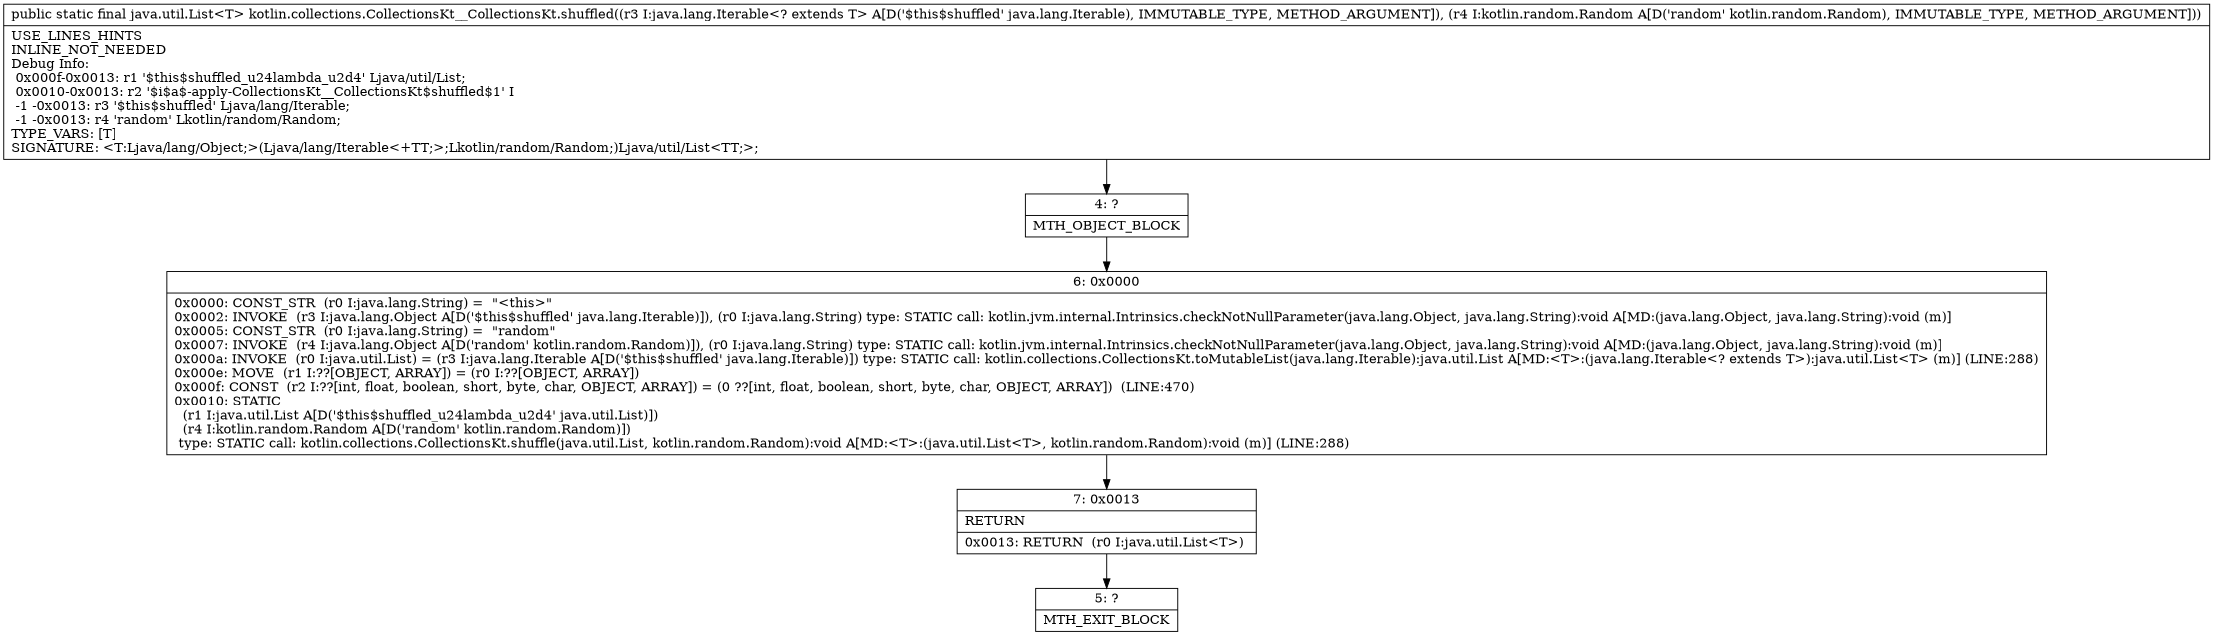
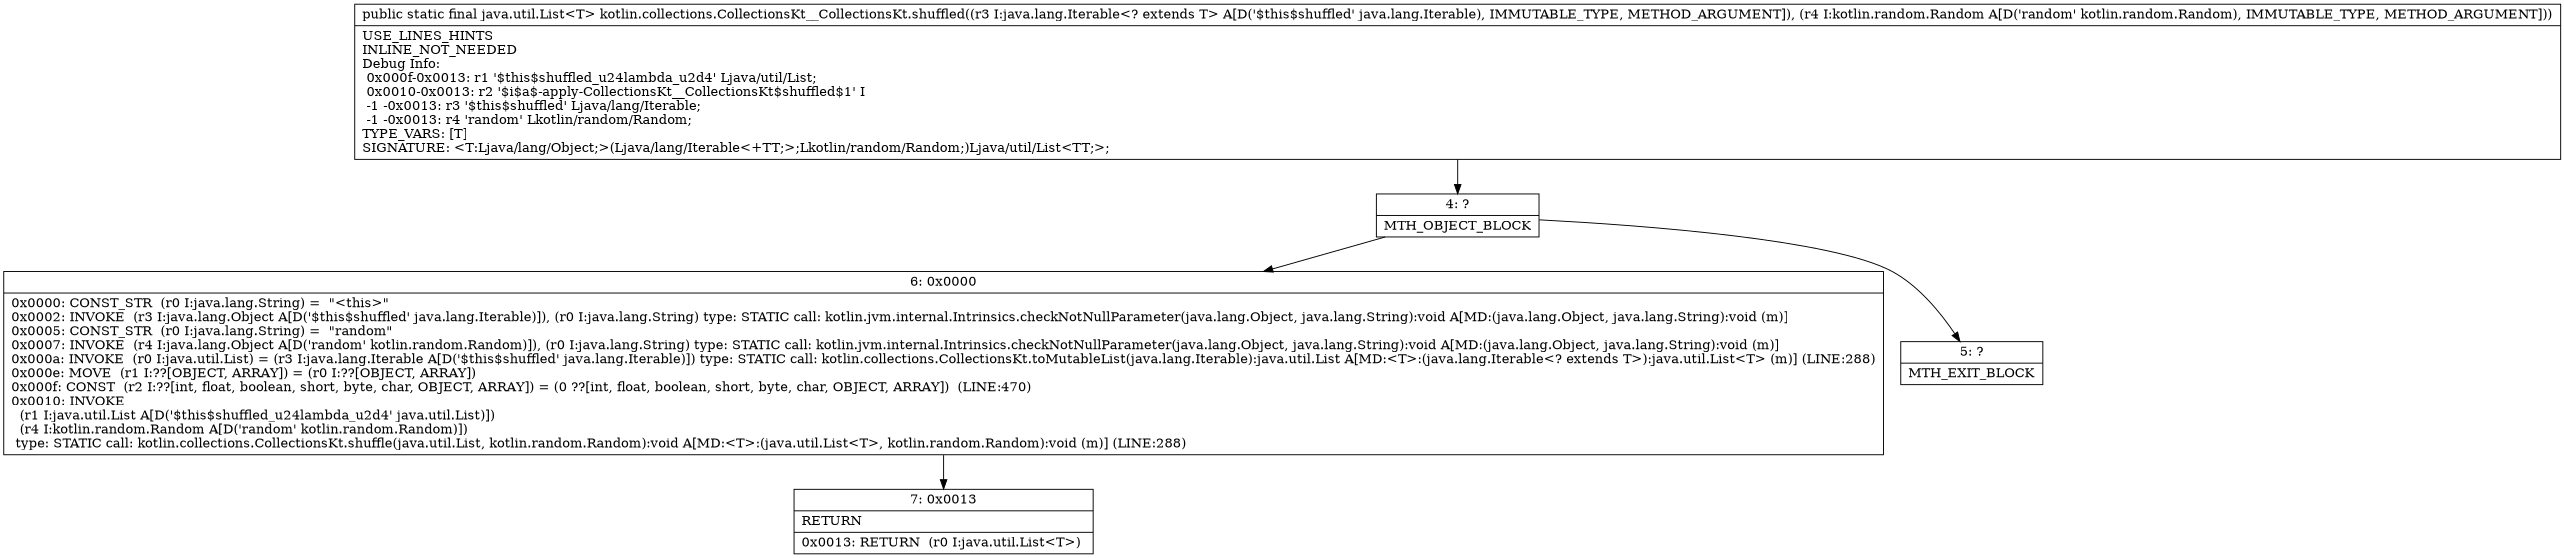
(232, 401) -> (72, 401)
(1107, 566) -> (1762, 240)
